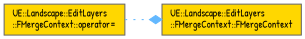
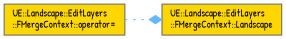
(232, 20) -> (222, 20)
